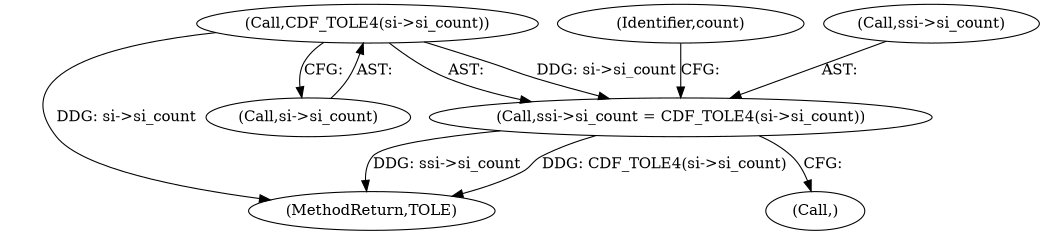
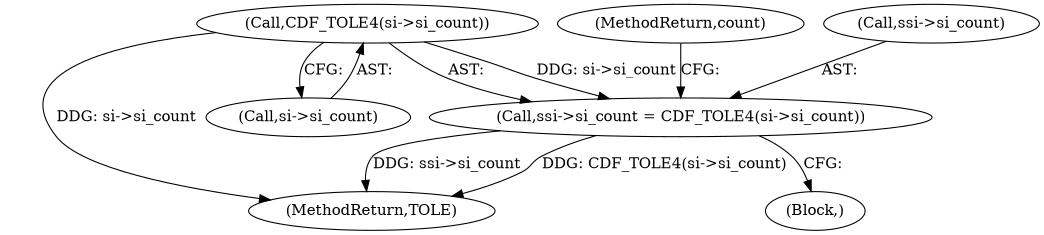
(681, 24) -> (681, 24)
(815, 211) -> (815, 211)
